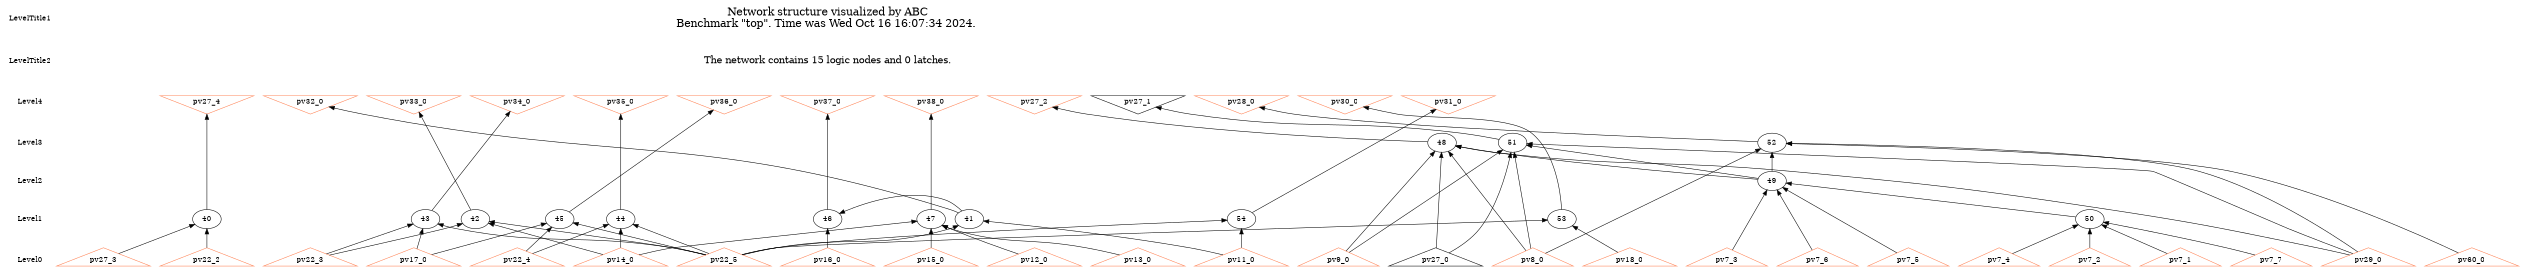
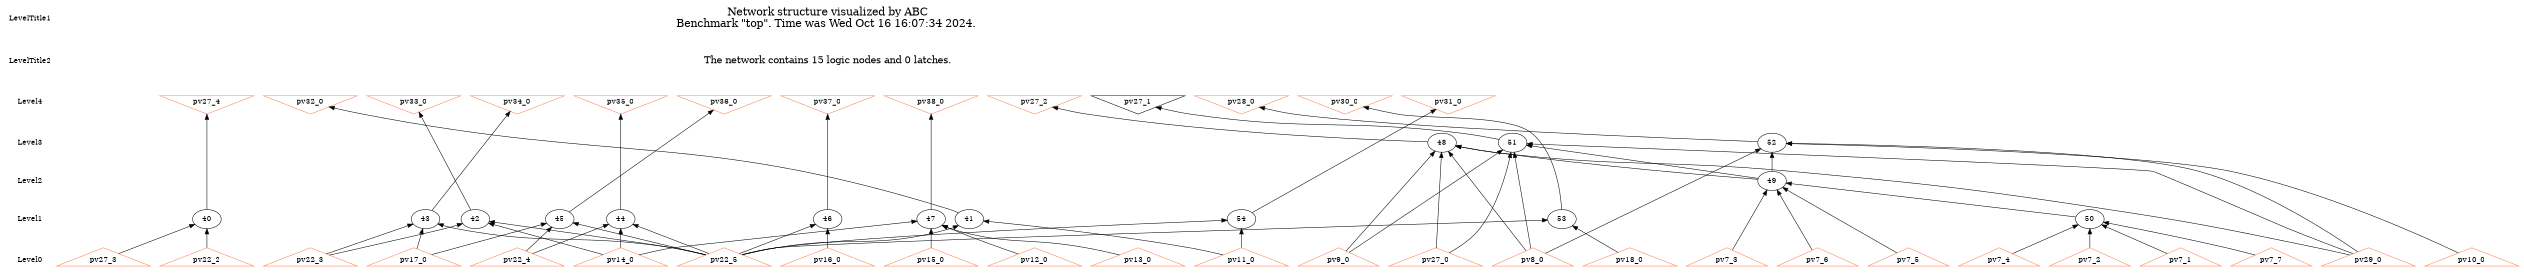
(913, 195) -> (775, 240)
(1436, 260) -> (1436, 260)
(2472, 260) -> (2472, 260)
